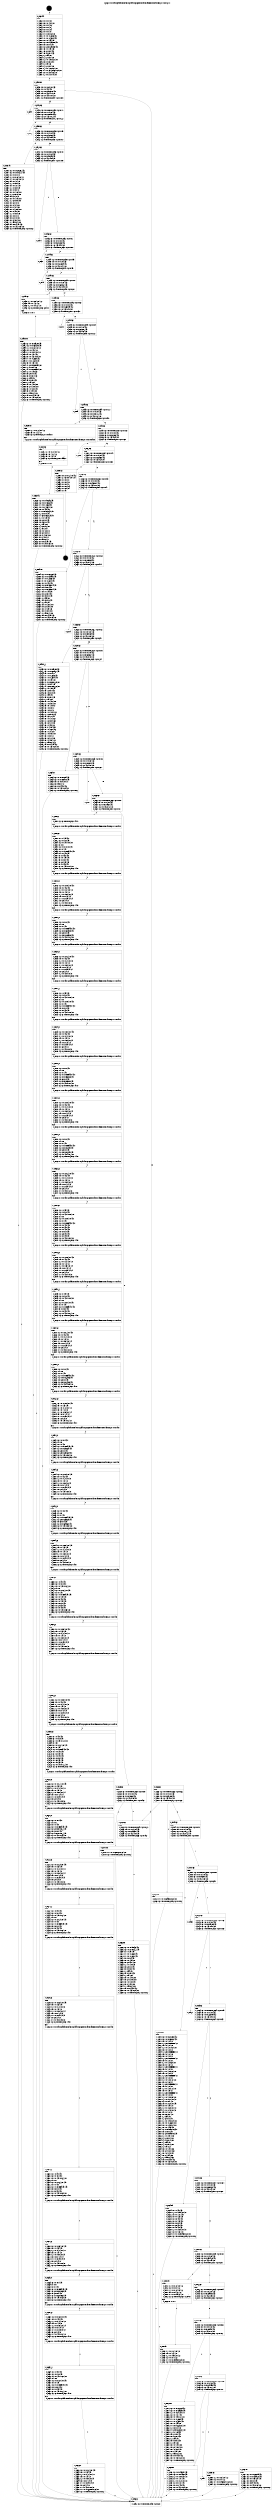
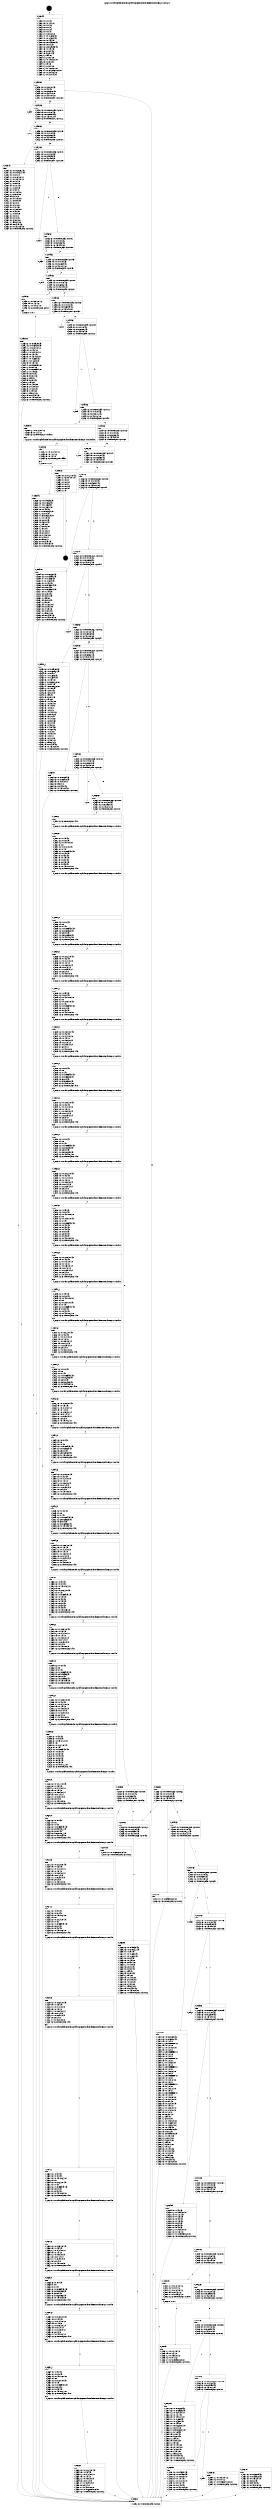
(87, 896) -> none
none -> (83, 1675)
